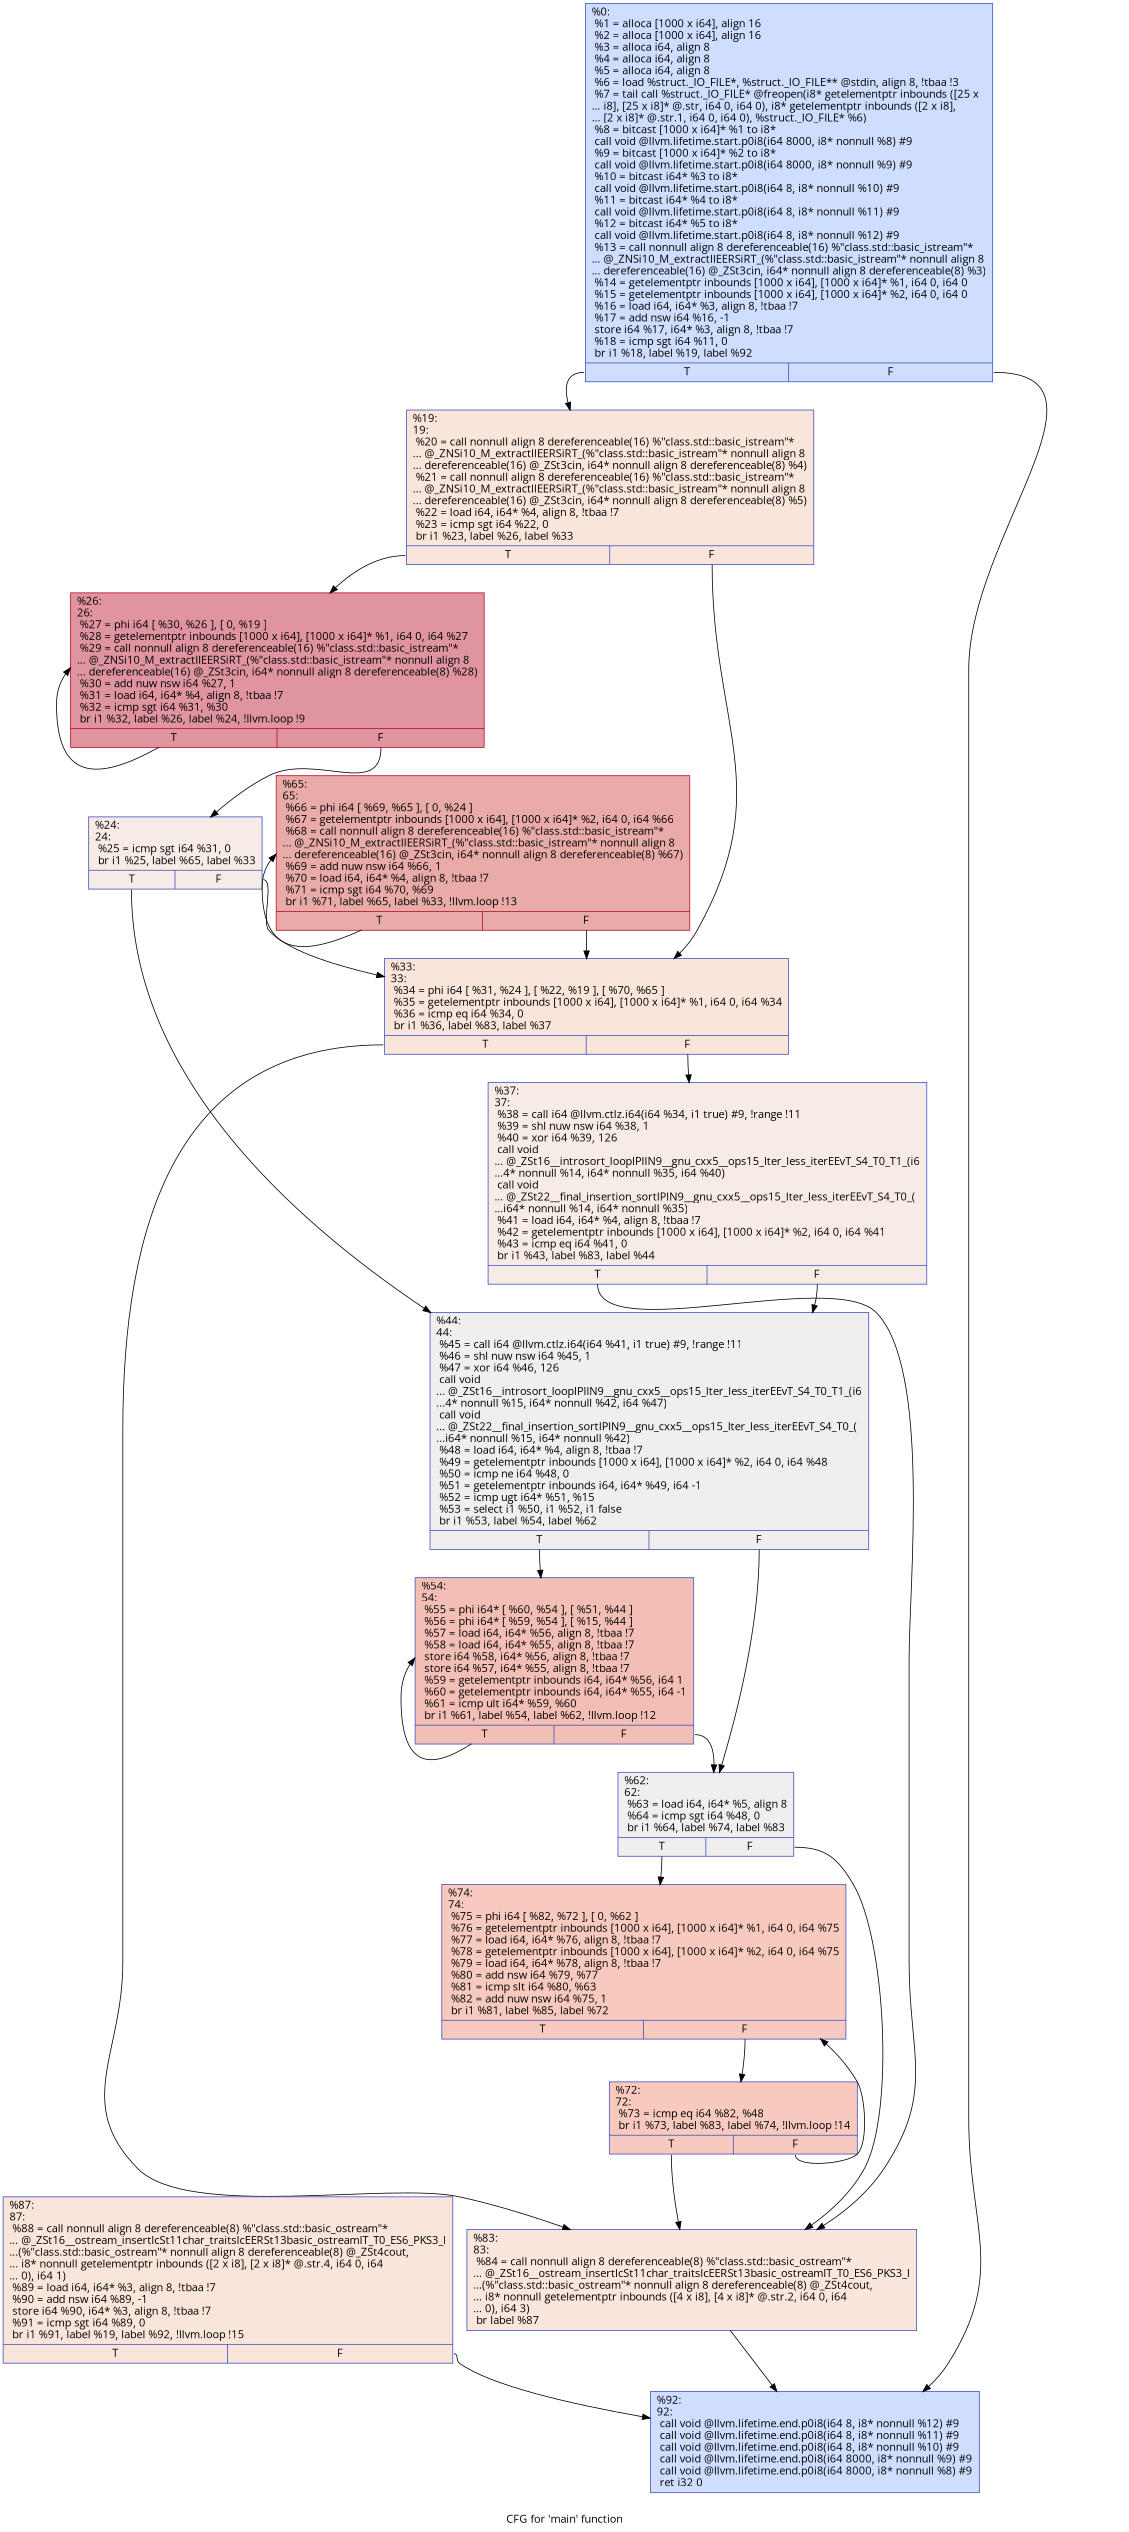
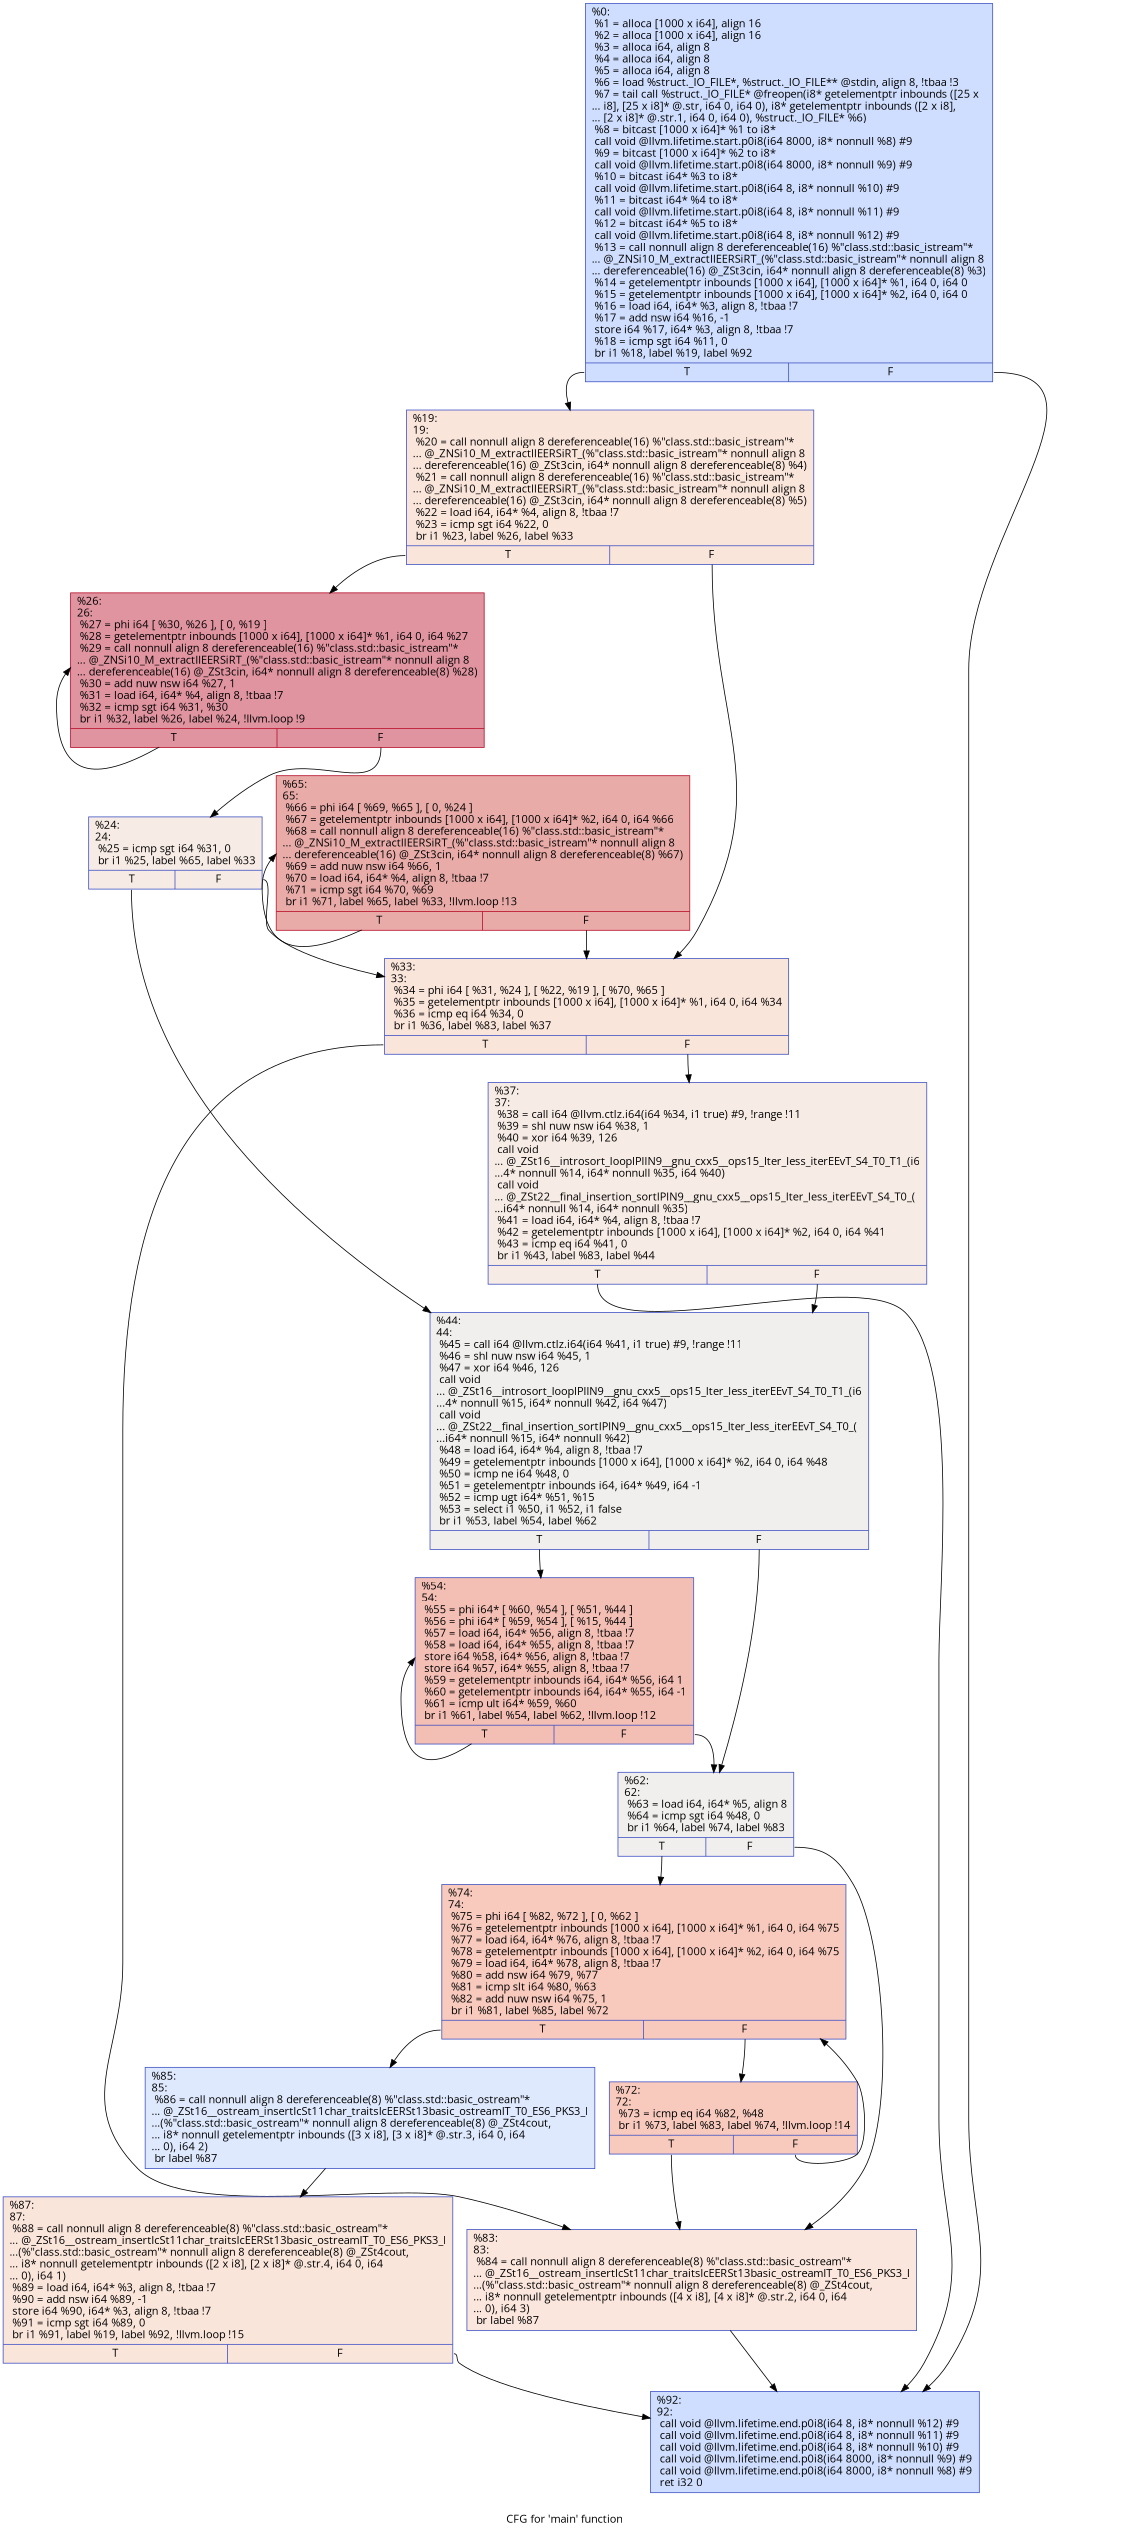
(910, 1636) -> (939, 1690)
none -> (370, 2118)
